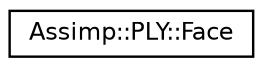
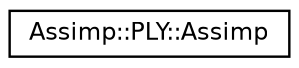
(131, 34) -> (149, 34)
